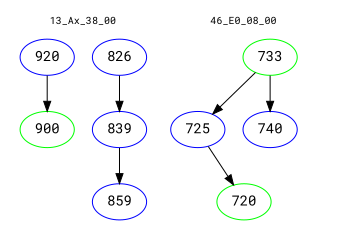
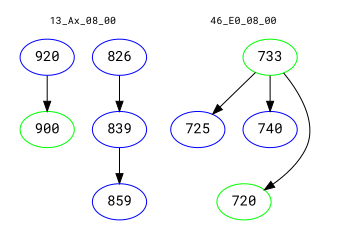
(83, 22) -> (83, 22)
(218, 161) -> (310, 132)
